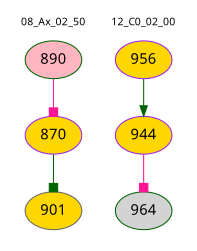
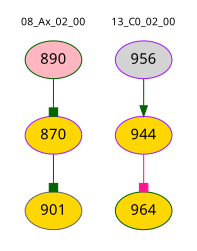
(53, 23) -> (53, 23)
(144, 23) -> (144, 23)
(144, 60) -> (144, 60)
(53, 92) -> (53, 92)
(144, 211) -> (144, 211)
